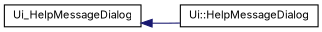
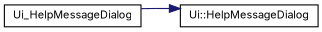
(166, 23) -> (155, 8)
